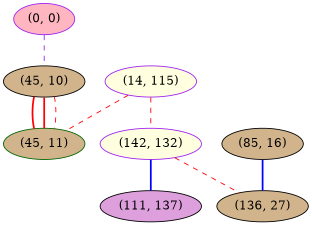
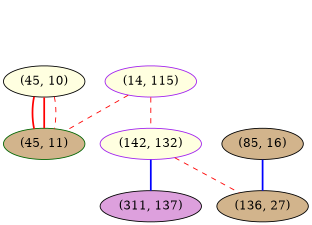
(44, 19) -> none
(44, 81) -> (44, 81)
(151, 206) -> (151, 206)
